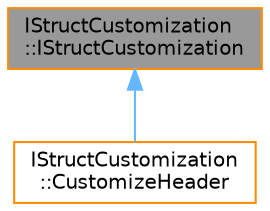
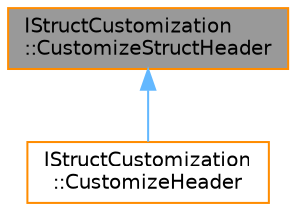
(135, 39) -> (148, 39)
